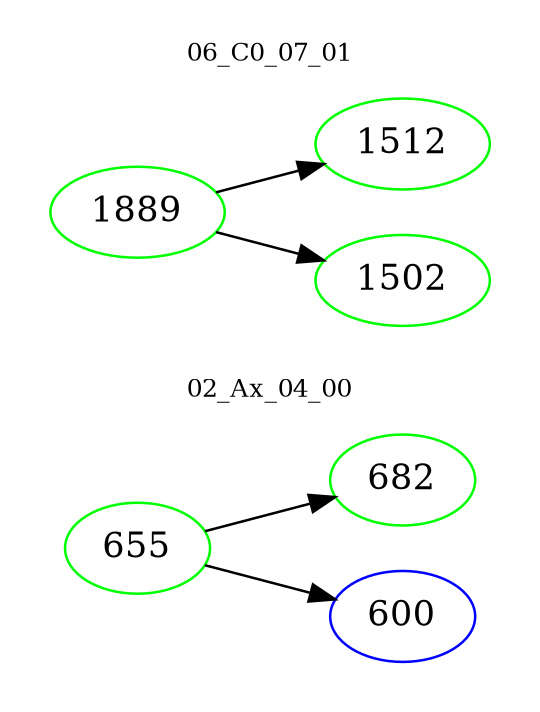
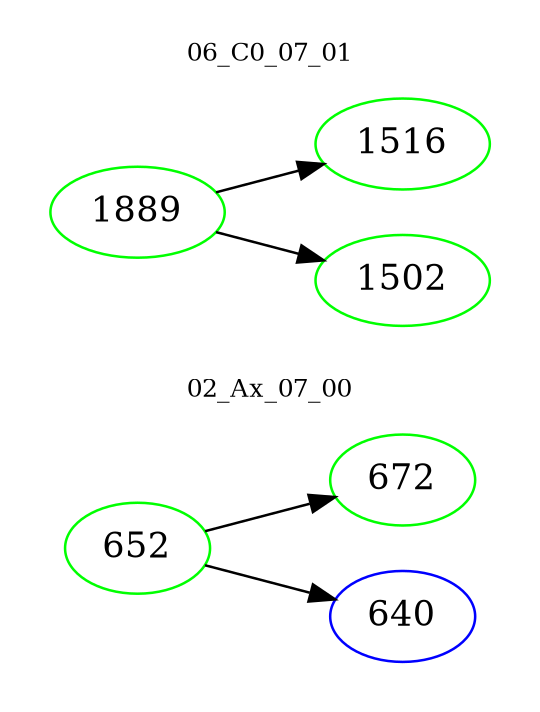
(403, 144) -> (403, 144)
(270, 390) -> (270, 390)
(403, 480) -> (403, 480)
(138, 548) -> (138, 548)
(403, 616) -> (403, 616)
